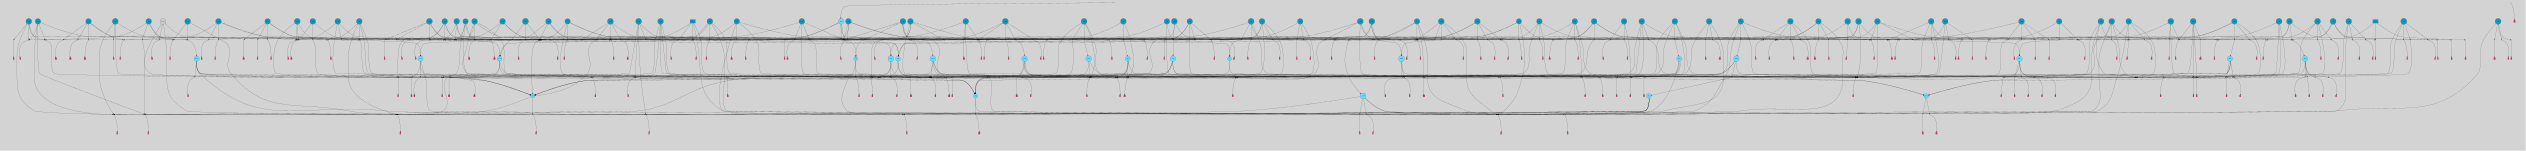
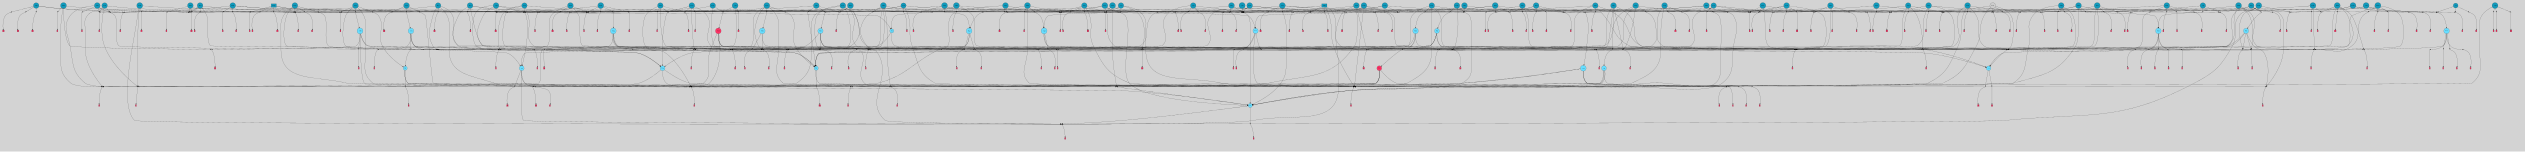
none -> (406, 6)
(163, 21) -> (140, 6)
(268, 21) -> (274, 6)
(2129, 21) -> (1993, 6)
(2376, 21) -> (2456, 6)
(1173, 59) -> (718, 31)
(1649, 96) -> (1379, 68)
